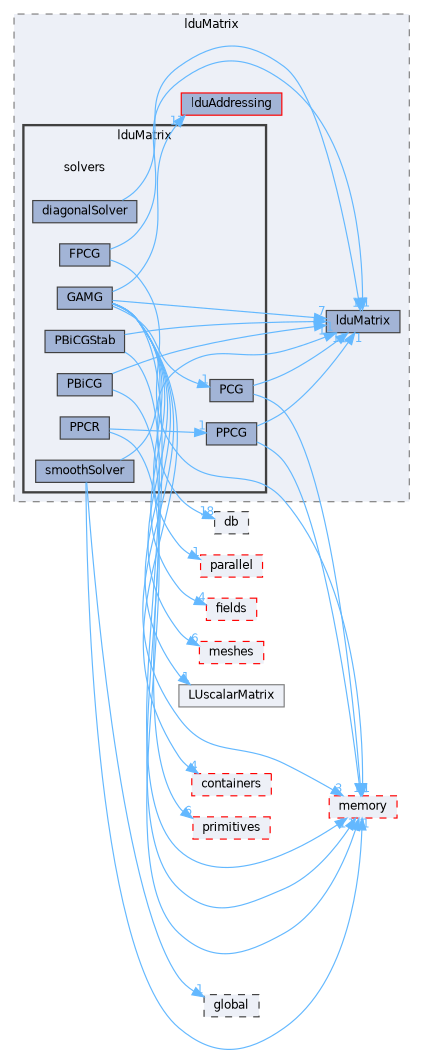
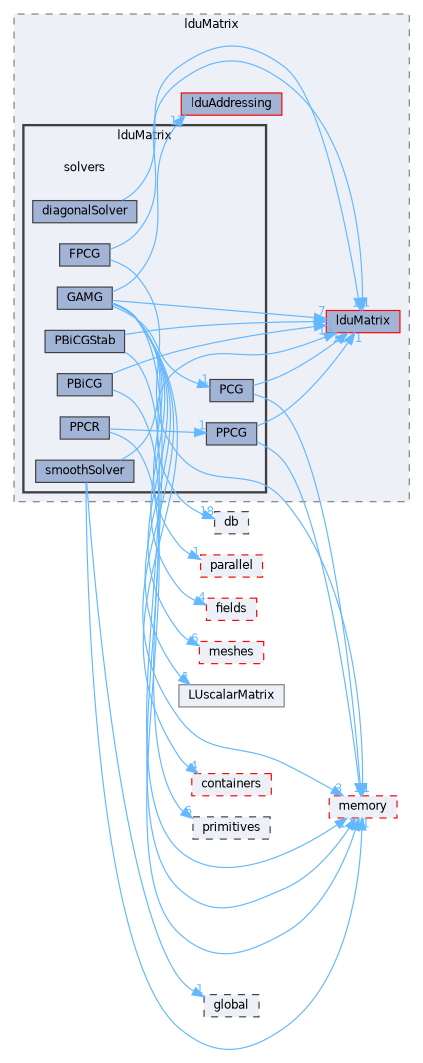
(363, 322) -> (363, 322)
(232, 828) -> (232, 828)
